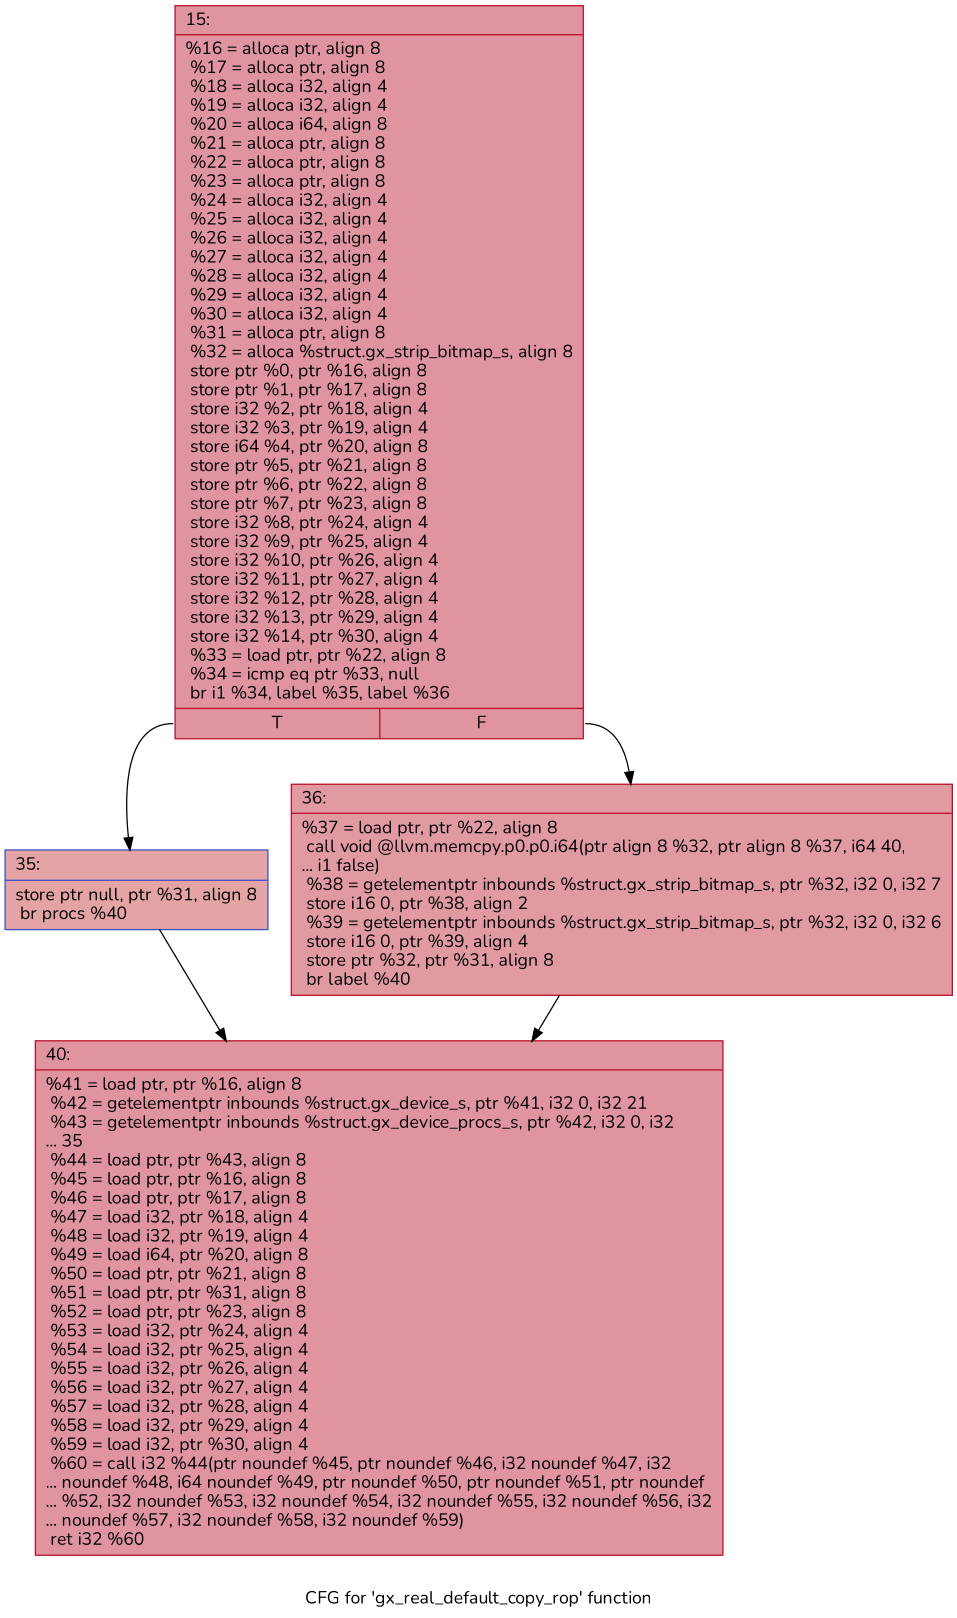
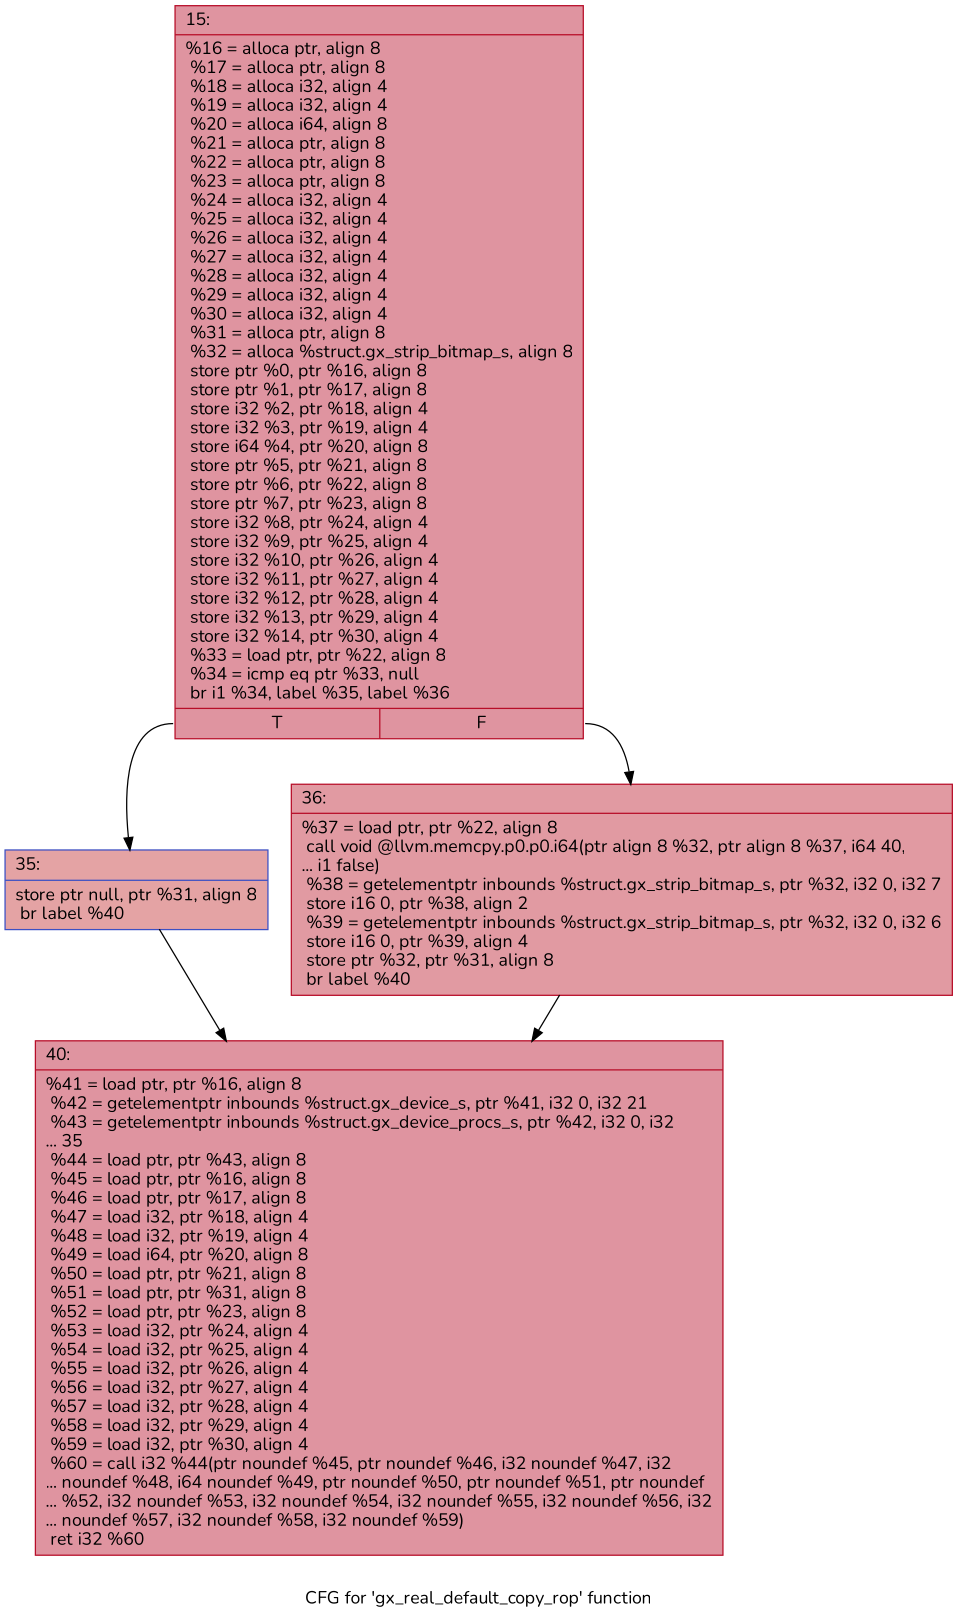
(71, 914) -> (70, 914)
